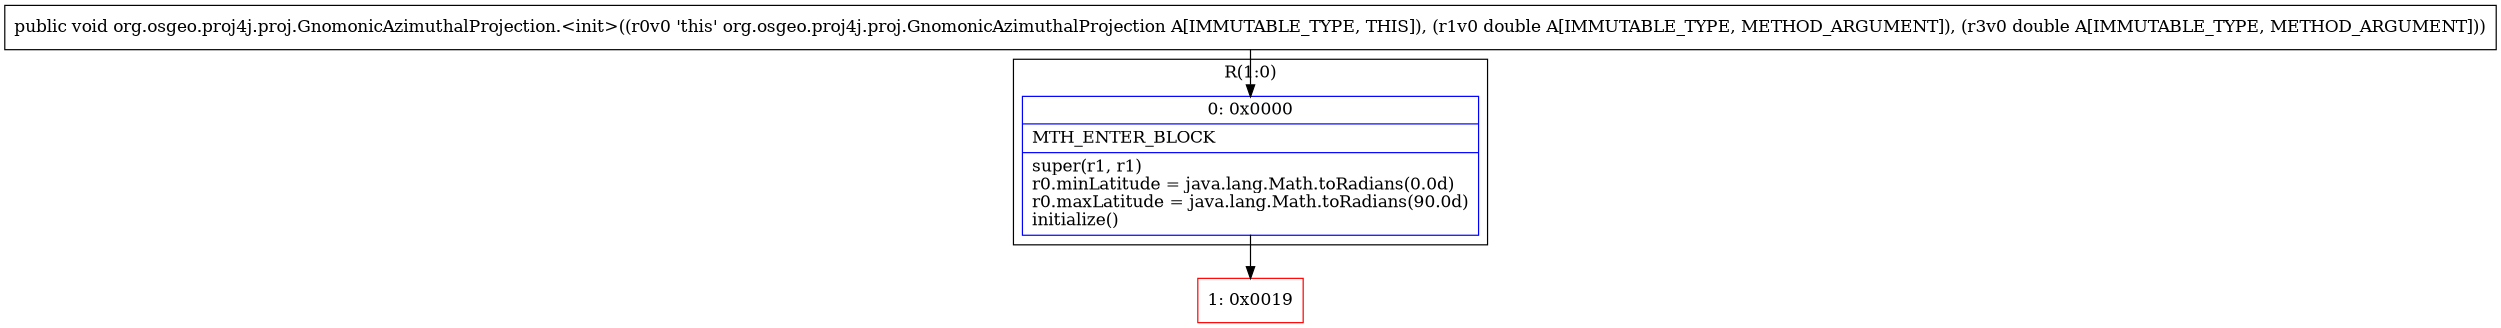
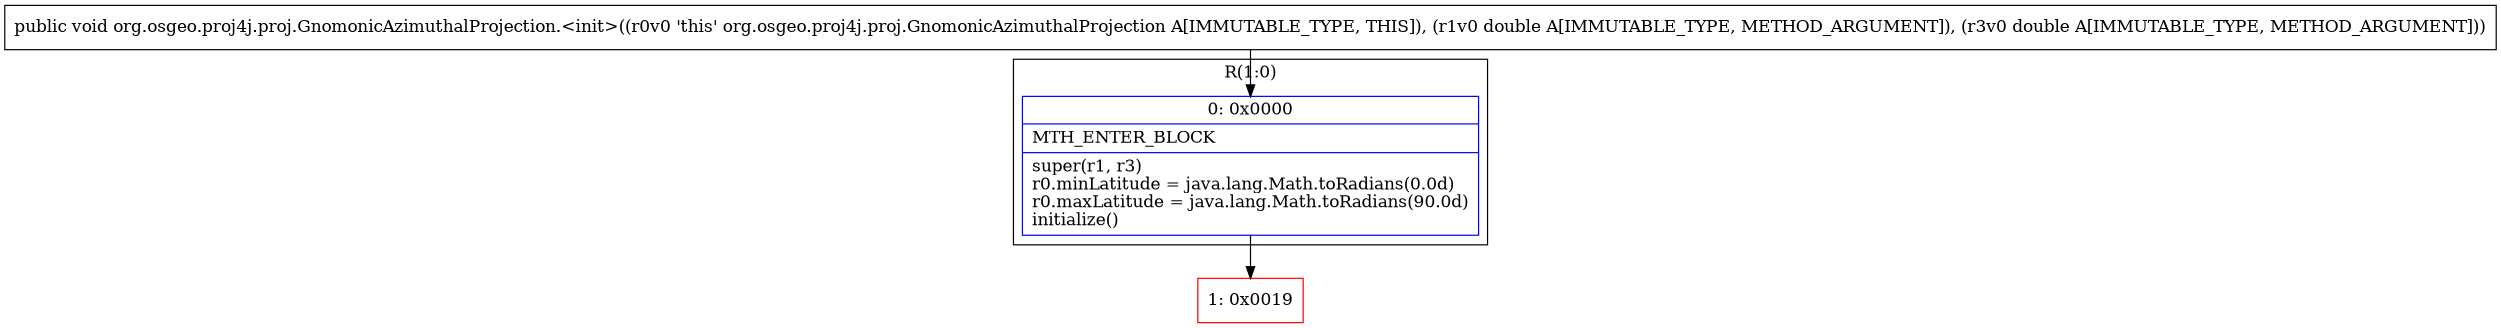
(1087, 166) -> (1087, 166)
